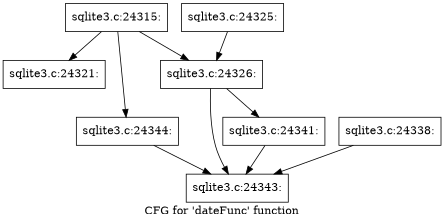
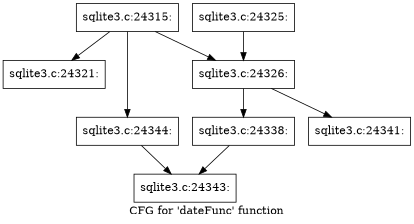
(212, 129) -> (243, 99)
(258, 156) -> none
